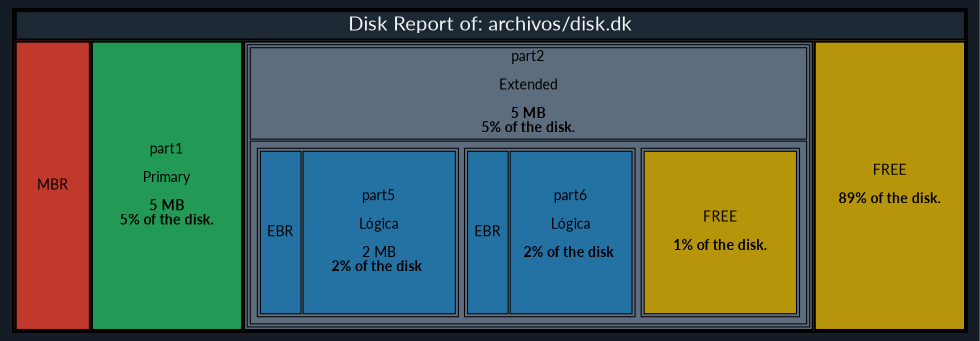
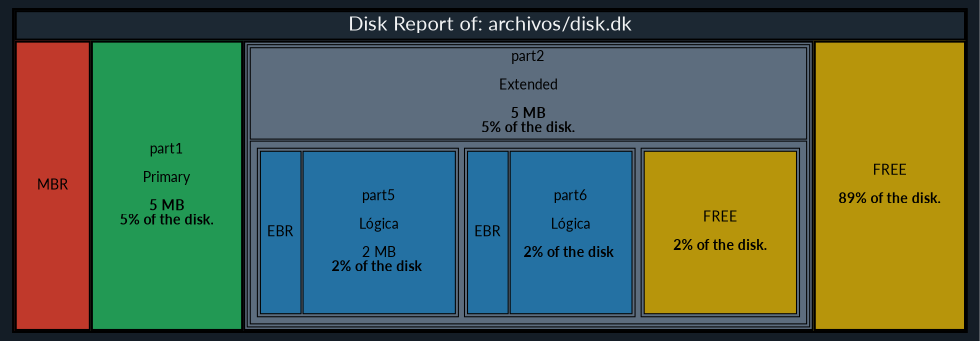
(720, 246) -> (720, 246)
